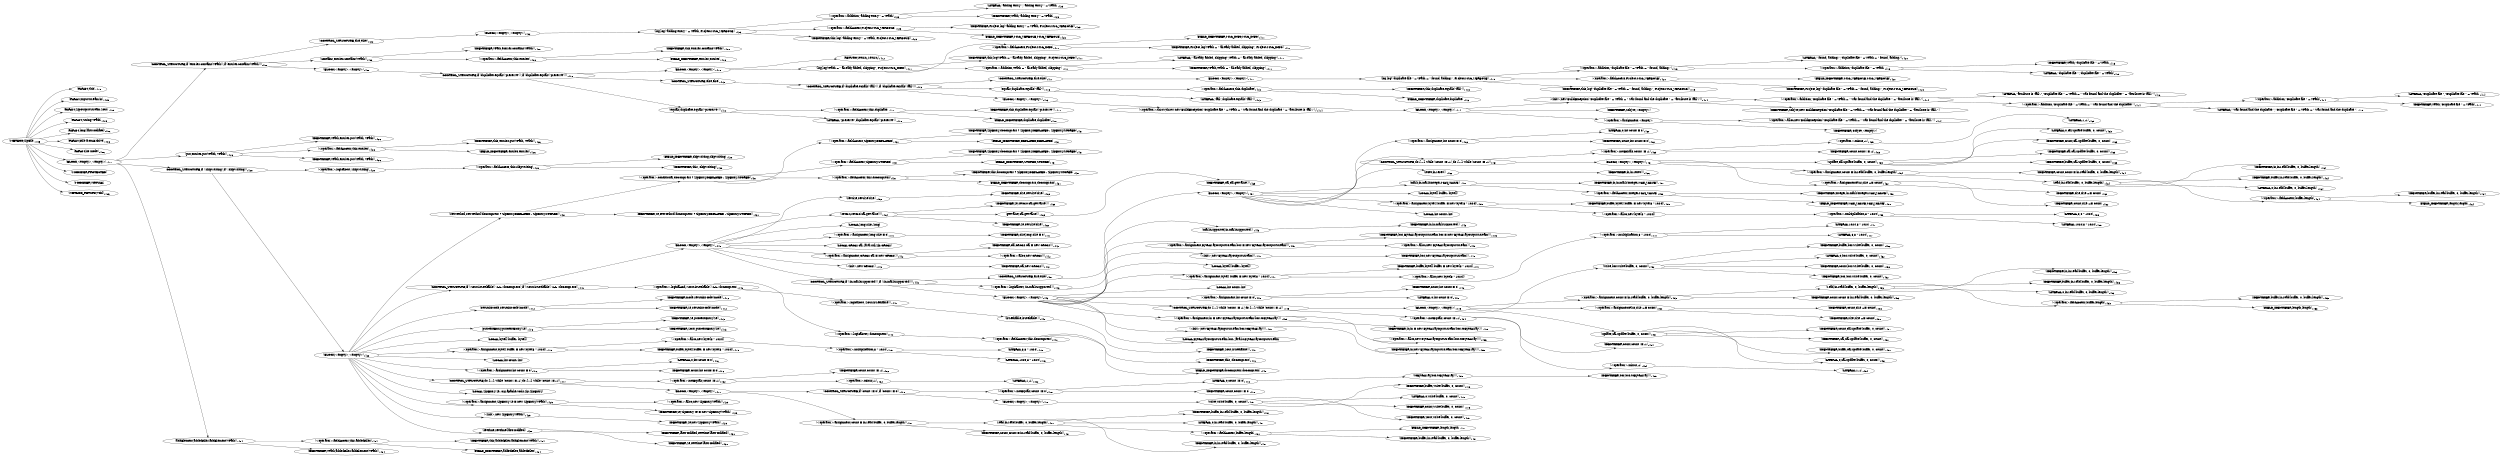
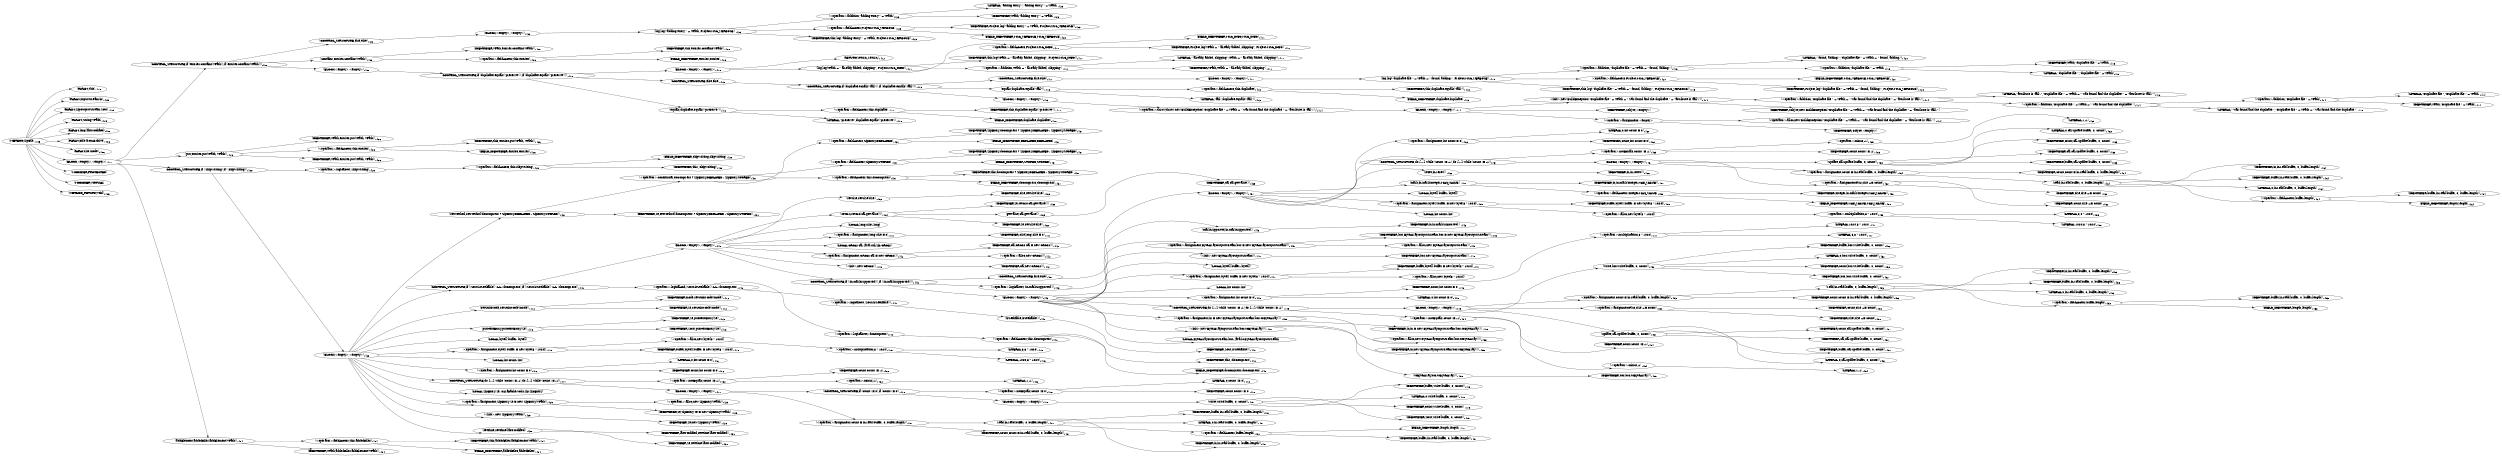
(1330, 379) -> (1334, 328)
